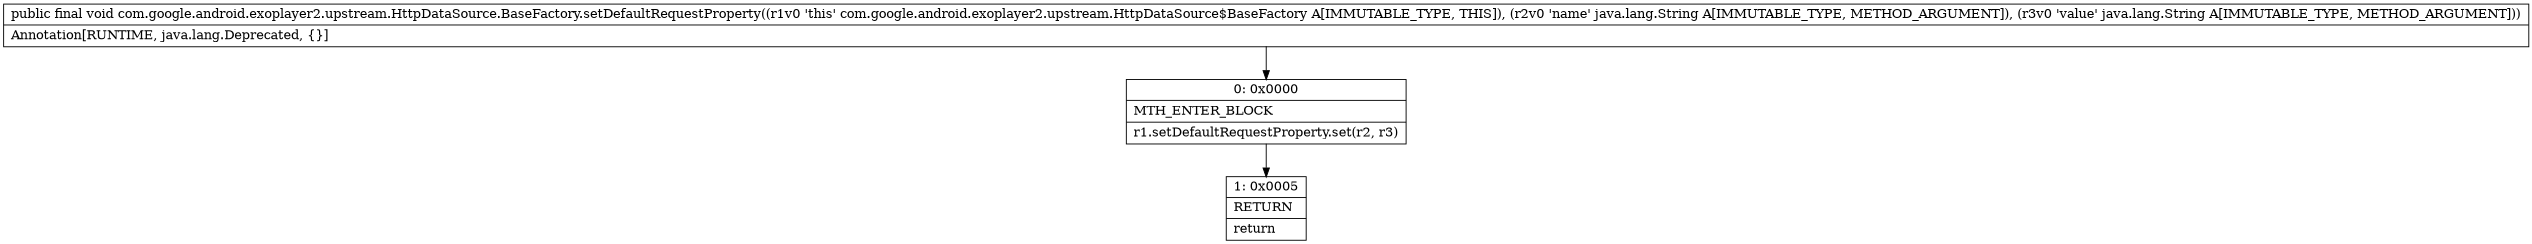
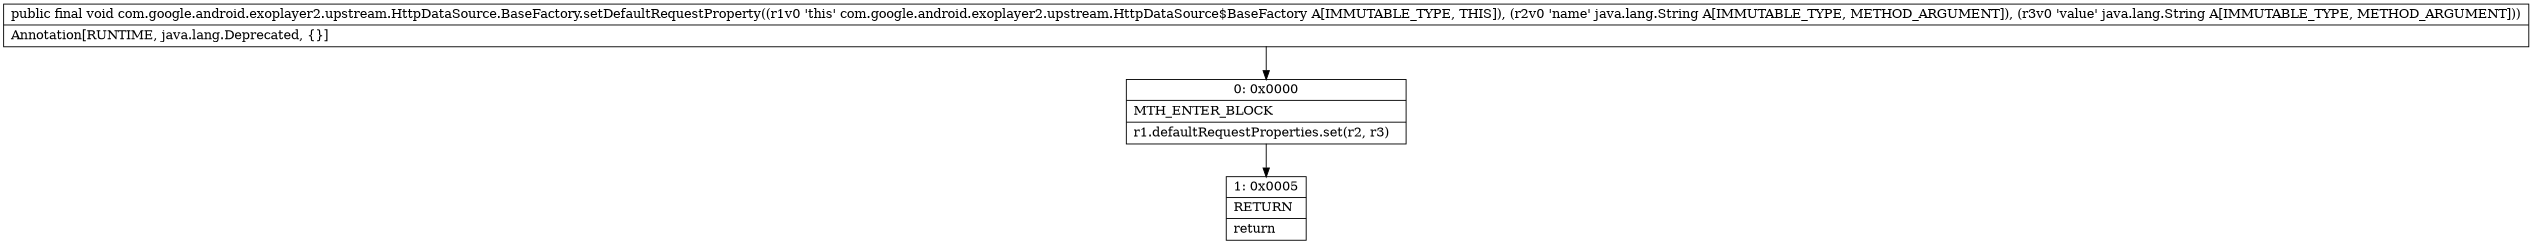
(1266, 133) -> (1262, 133)
